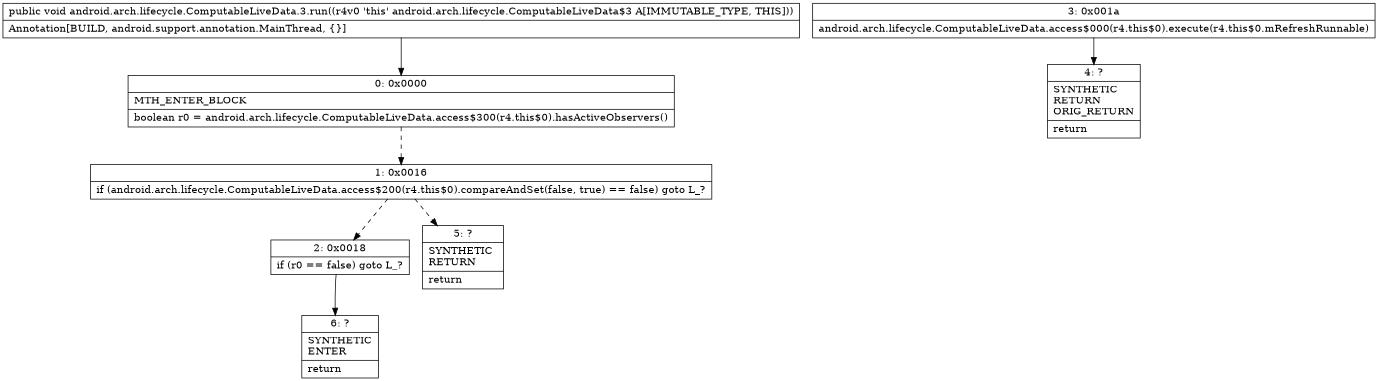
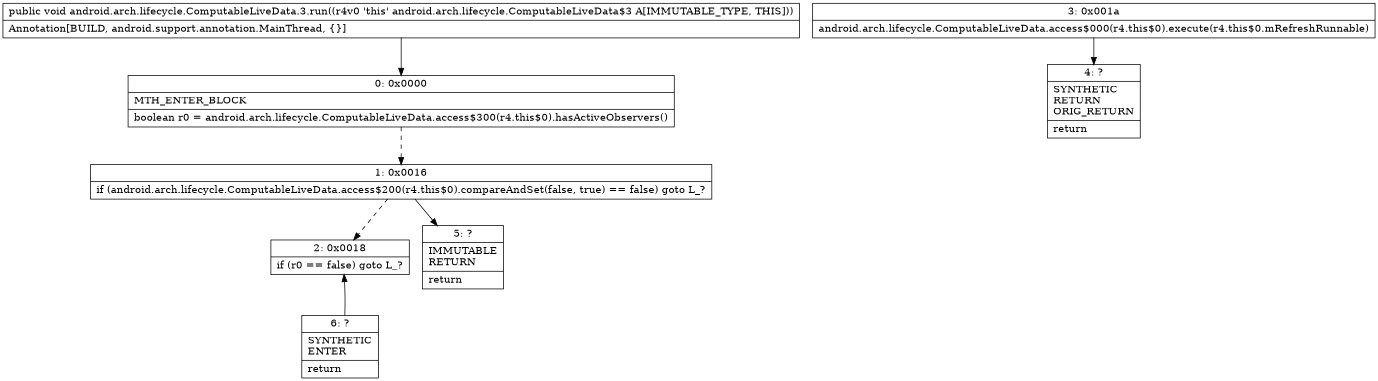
(424, 210) -> (424, 210)
(461, 251) -> (463, 251)
(335, 291) -> (345, 299)
